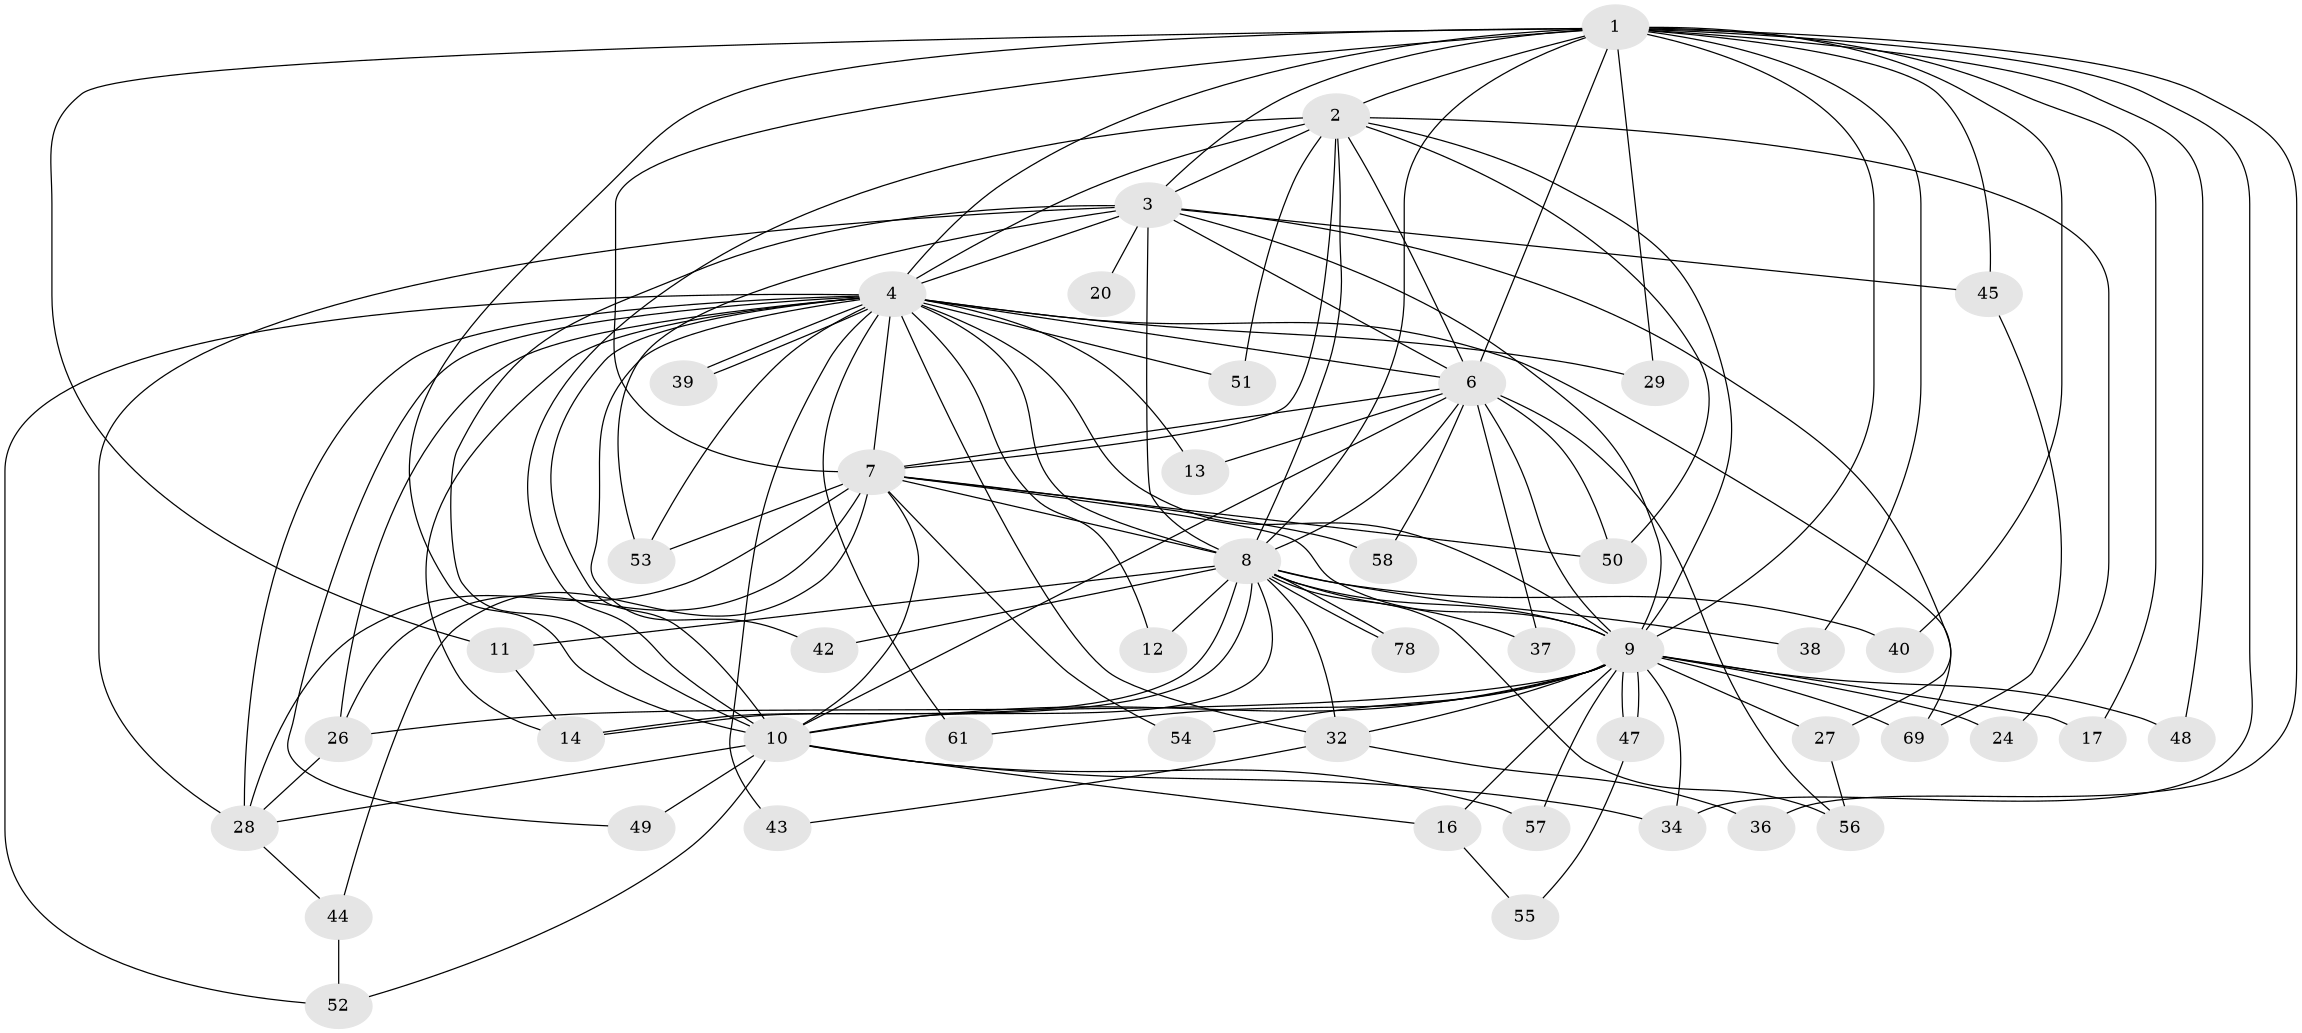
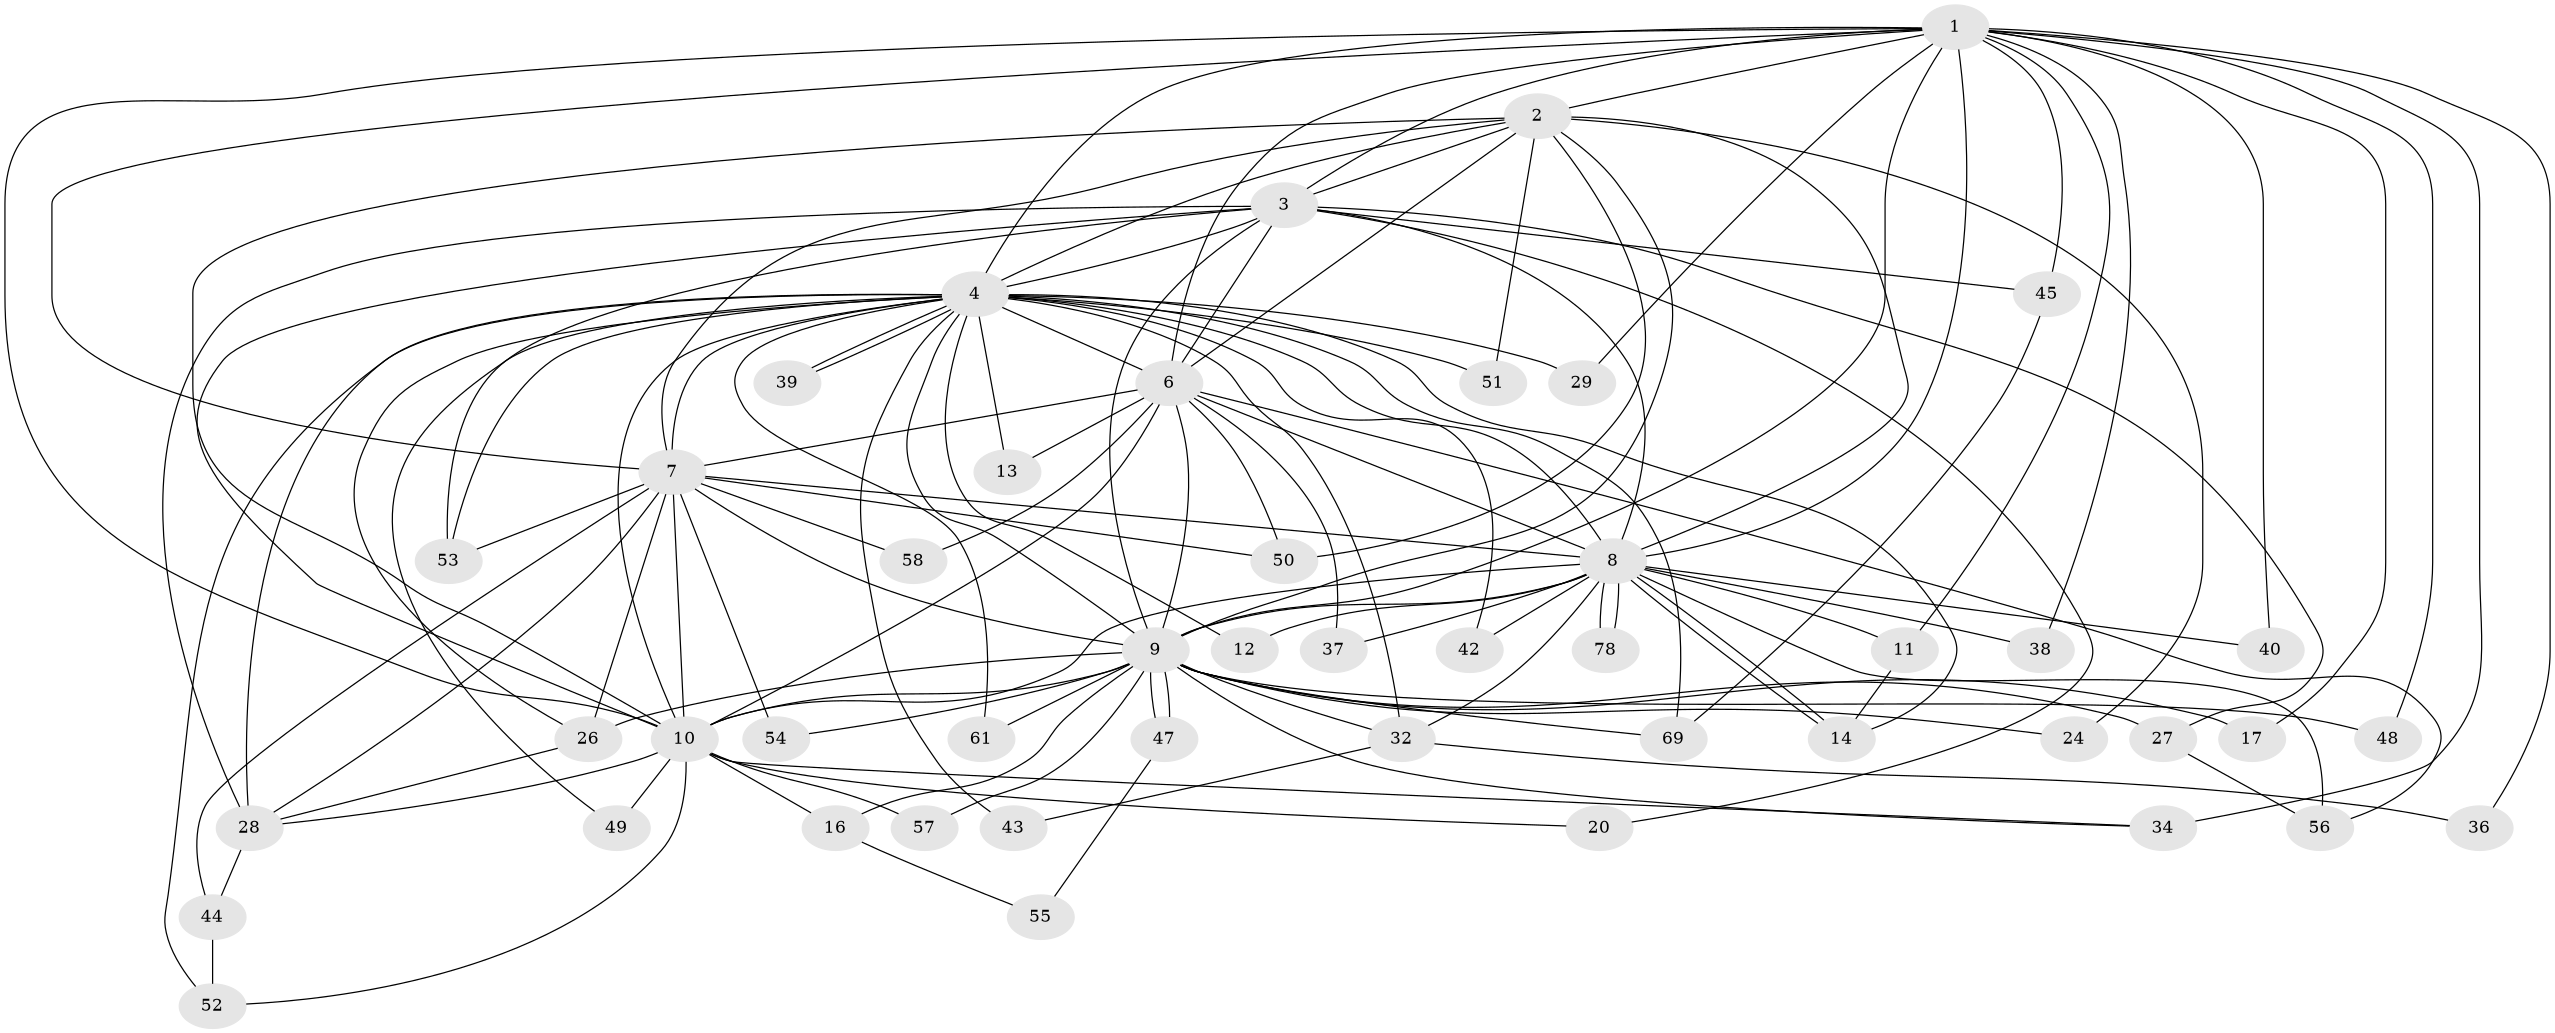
none -> (1158, 808)
